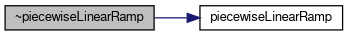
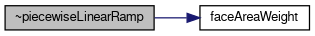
(271, 18) -> (255, 18)
